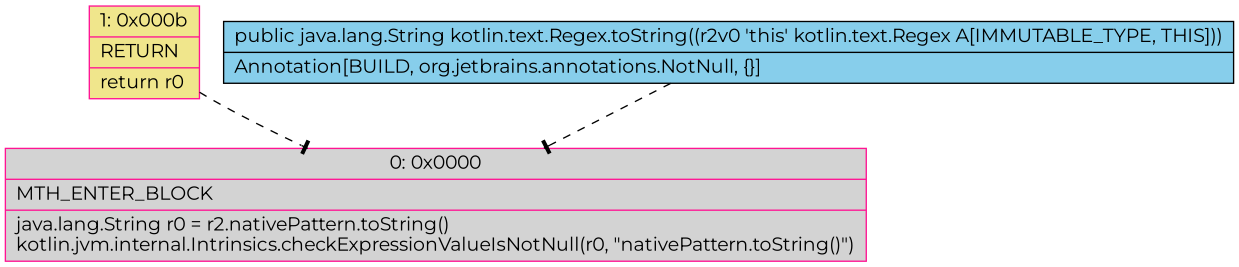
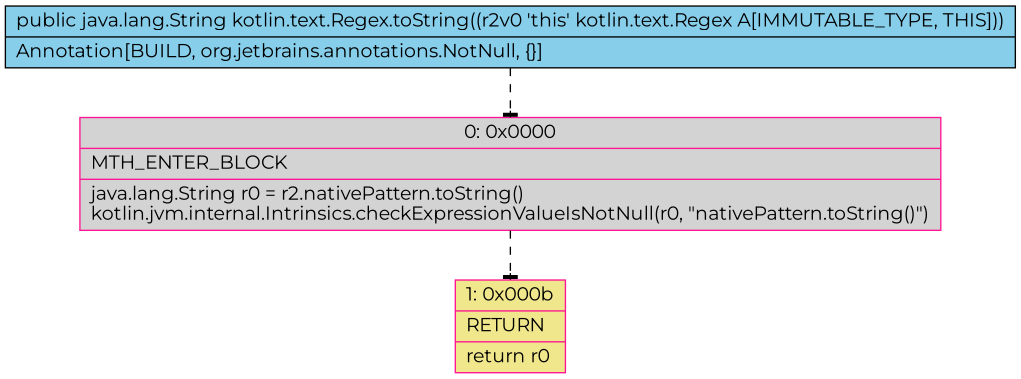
(250, 120) -> (510, 252)
